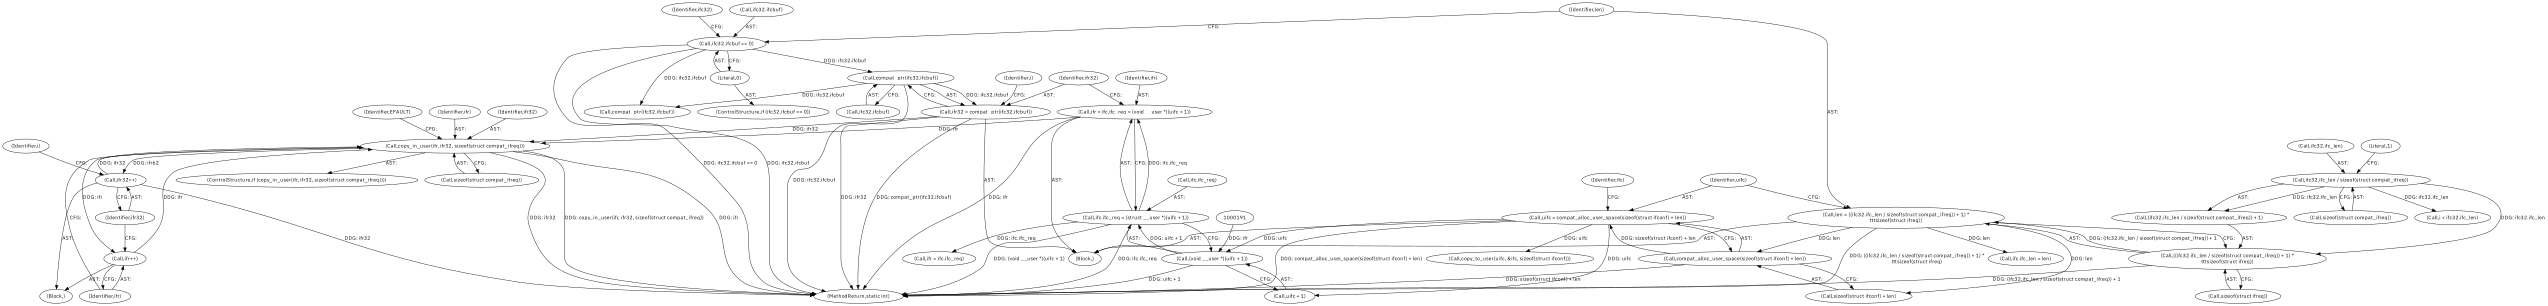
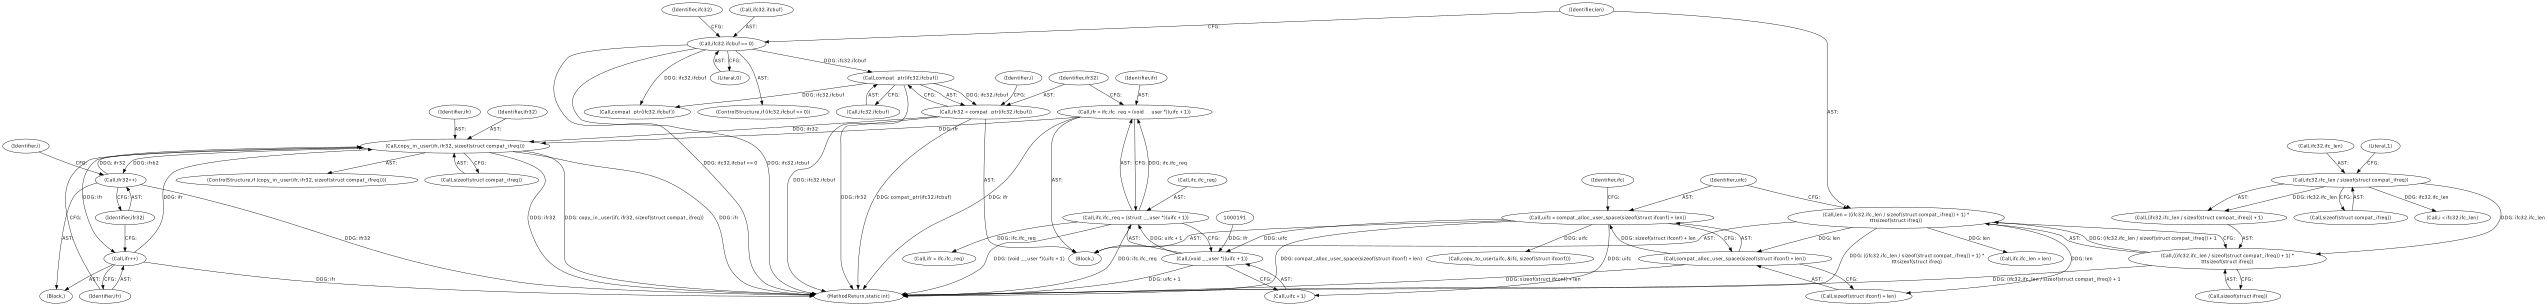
(742, 94) -> (754, 73)
(387, 112) -> none
none -> (476, 291)
